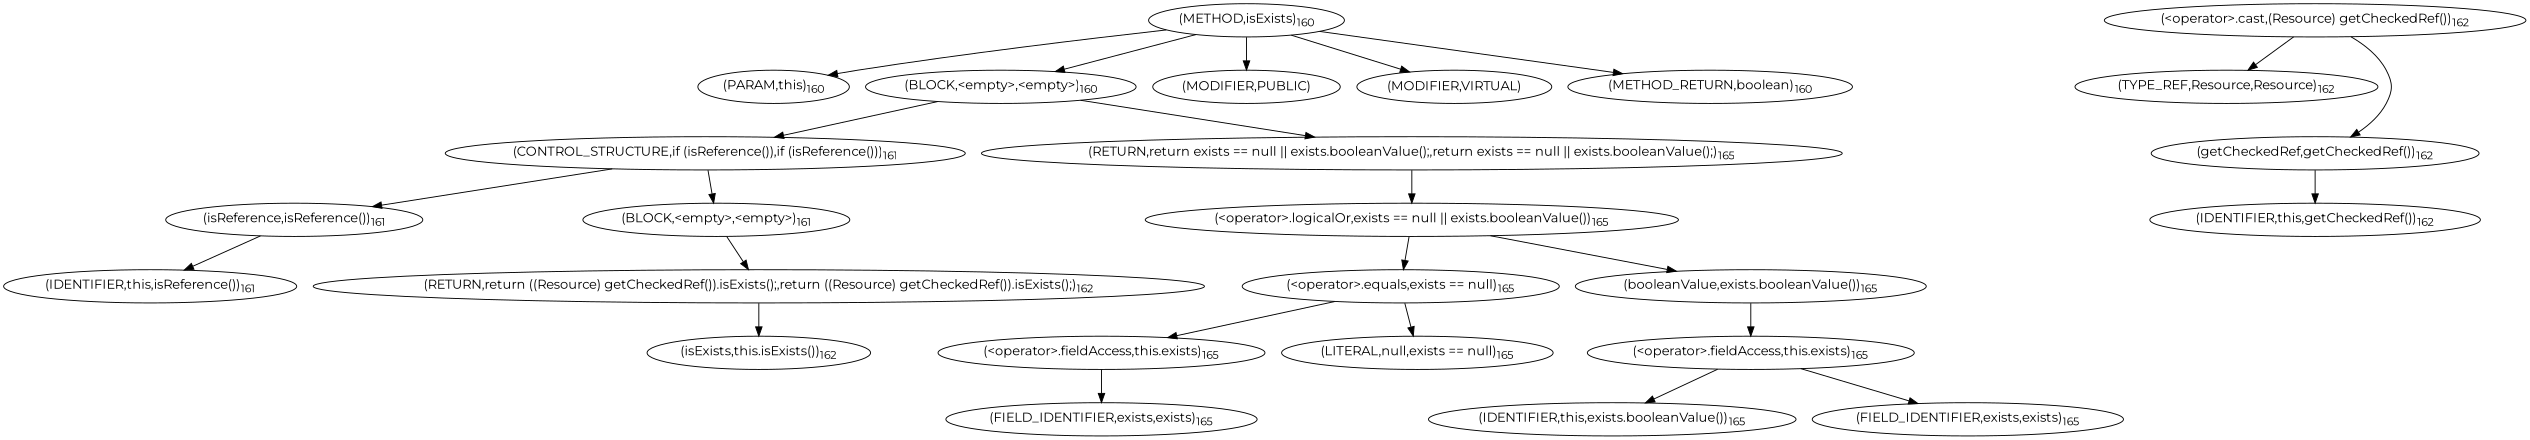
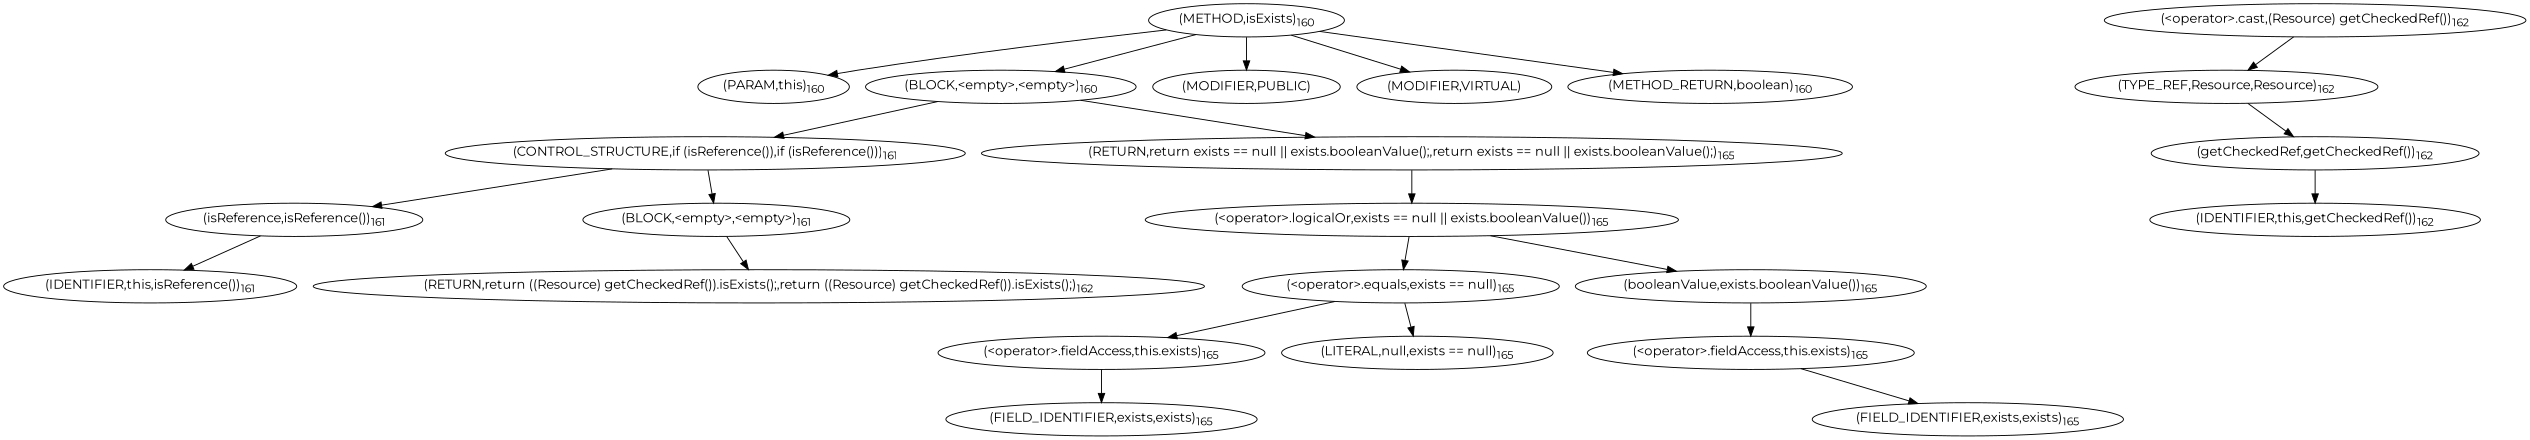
(2391, 82) -> (2267, 117)
(759, 353) -> none
(1612, 419) -> none
